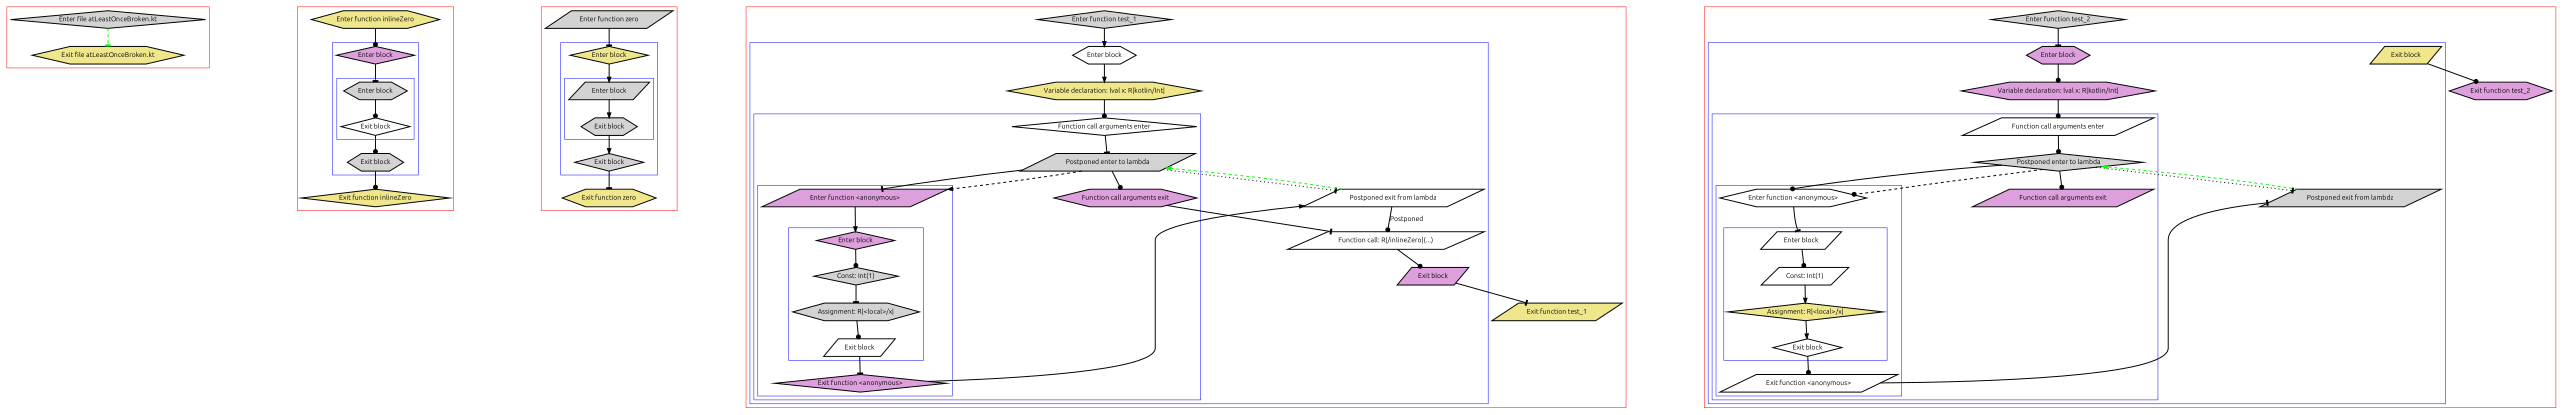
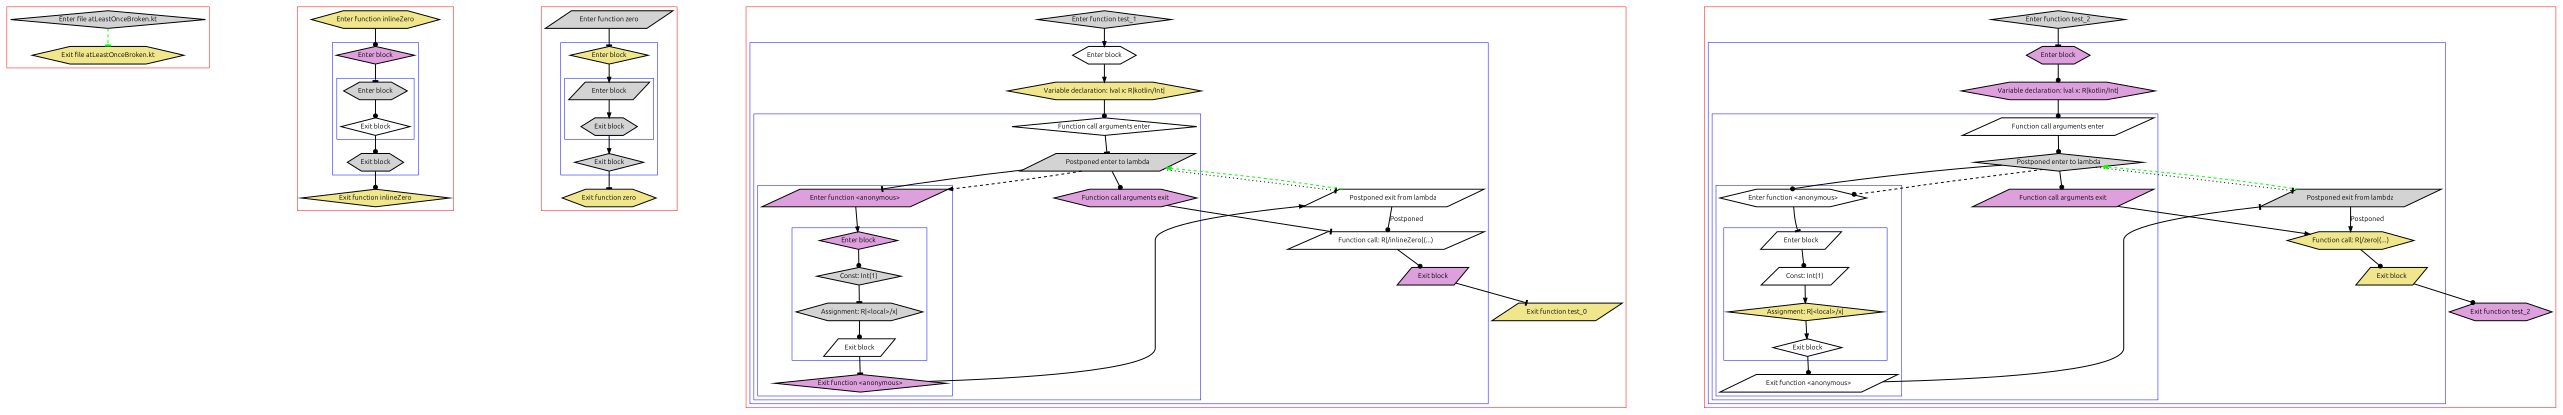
none -> (2351, 241)
(1557, 312) -> (1557, 312)
